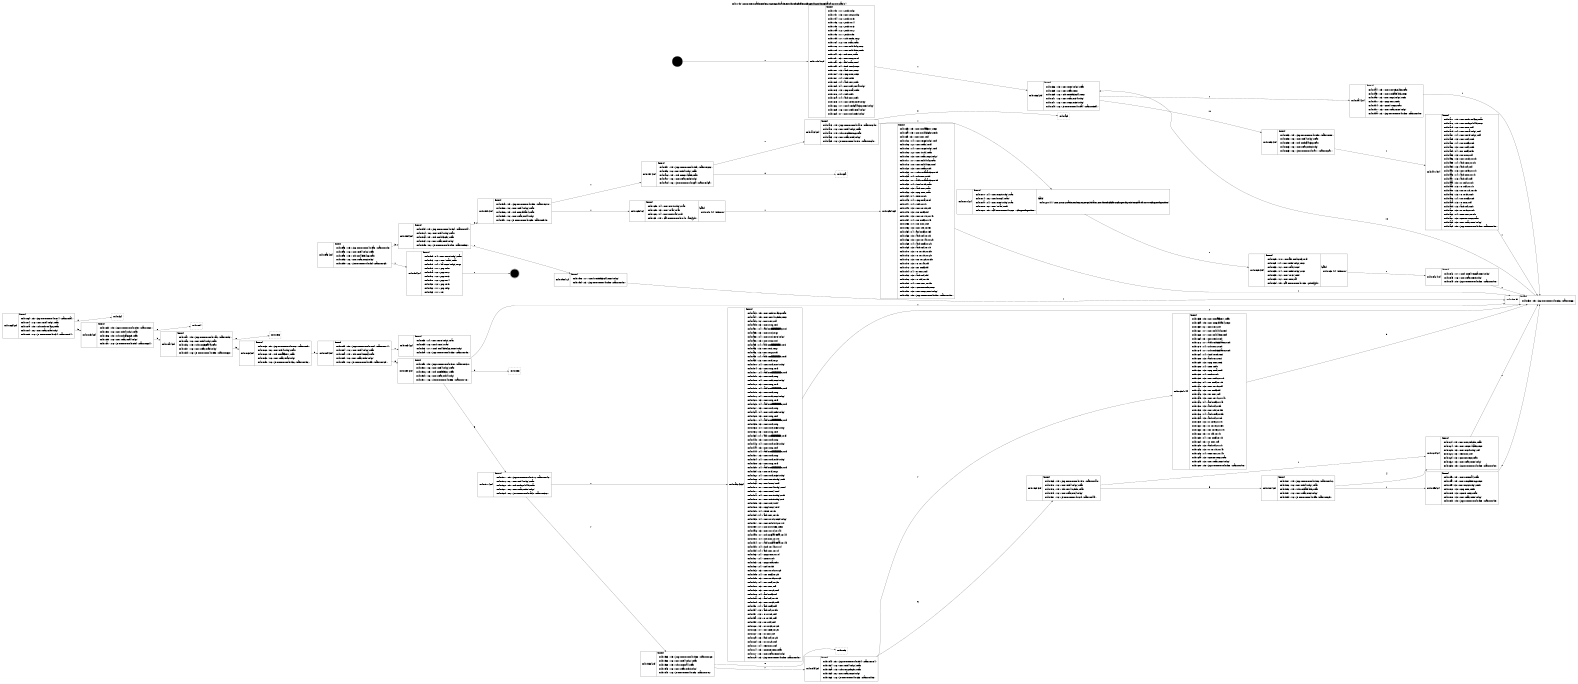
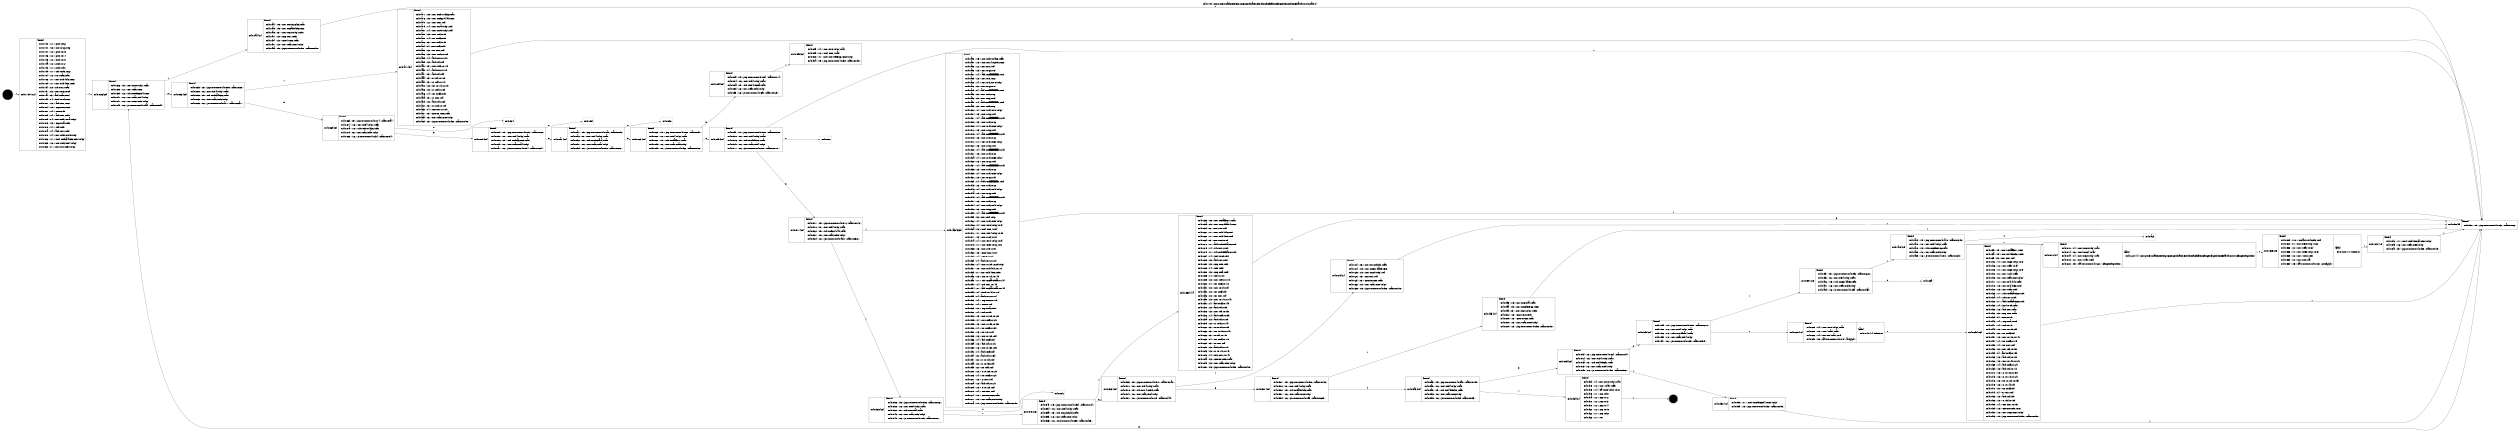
none -> (283, 111)
(394, 362) -> (705, 140)
(1382, 482) -> (1367, 389)
